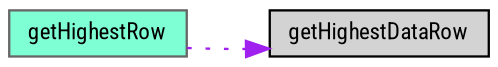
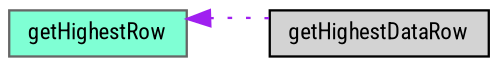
(216, 49) -> (240, 18)
